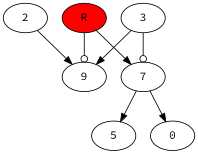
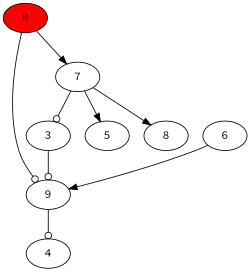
(25, 18) -> (225, 136)
(117, 44) -> (48, 162)
(143, 44) -> (65, 103)
(173, 136) -> (166, 136)
none -> (48, 254)
